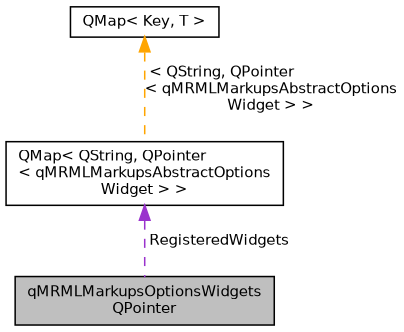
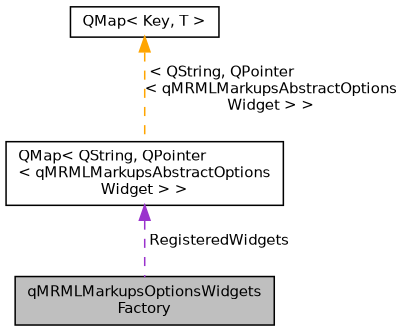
(145, 301) -> (145, 301)
